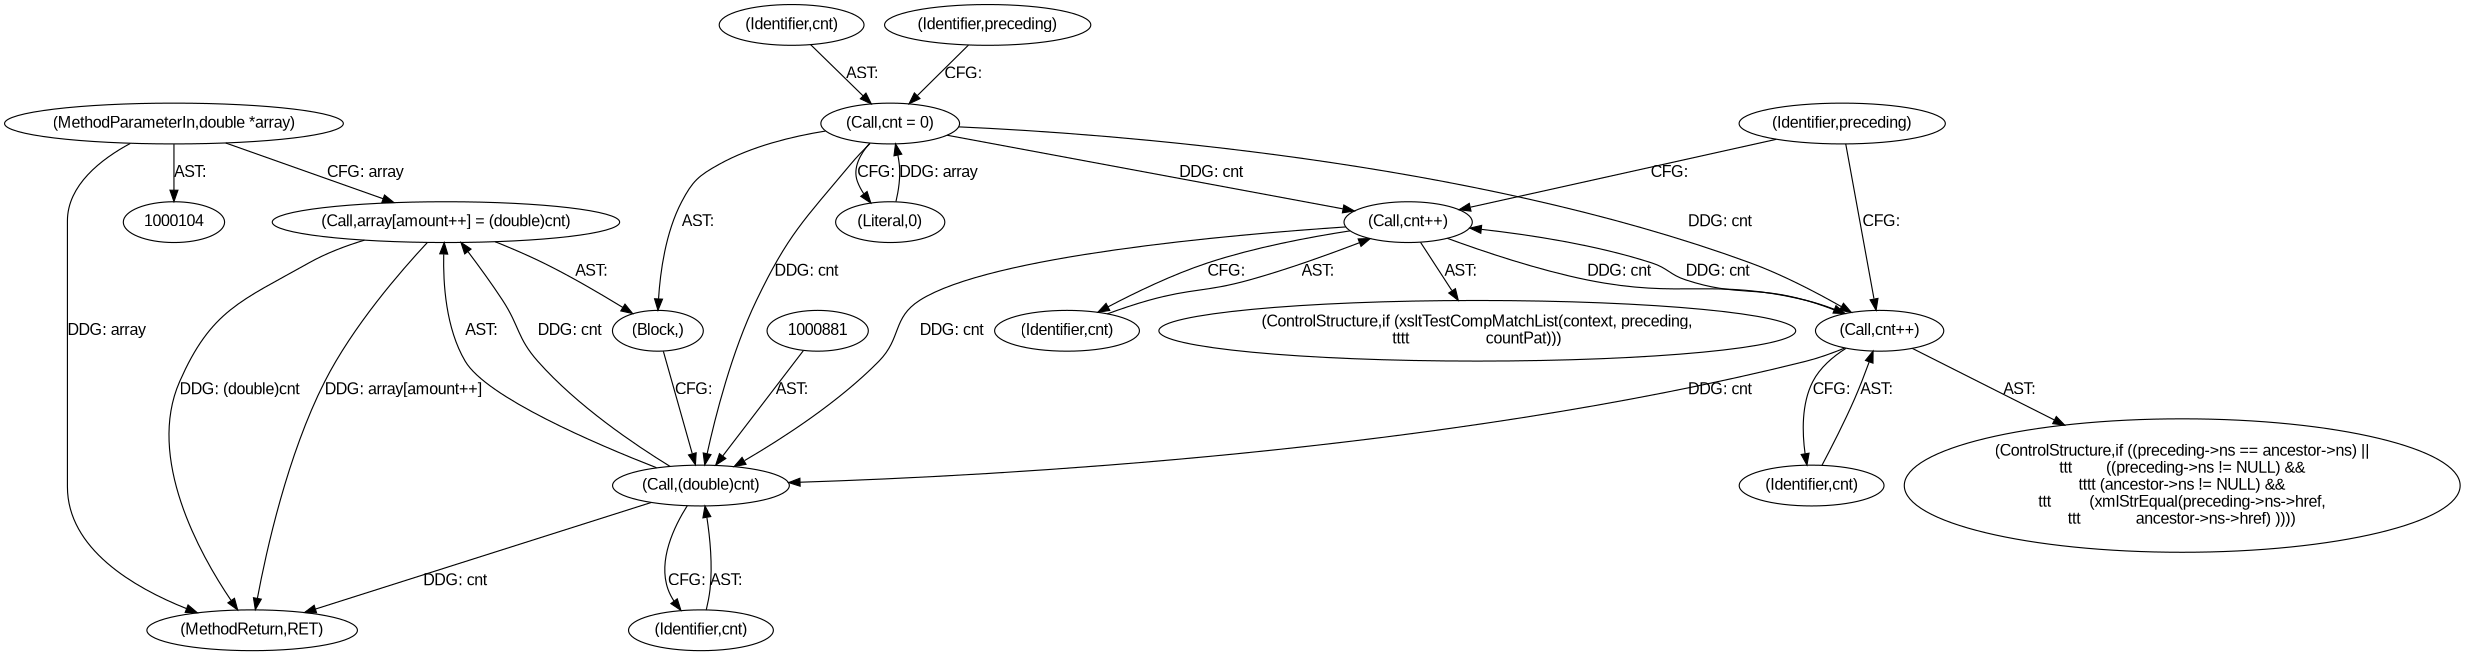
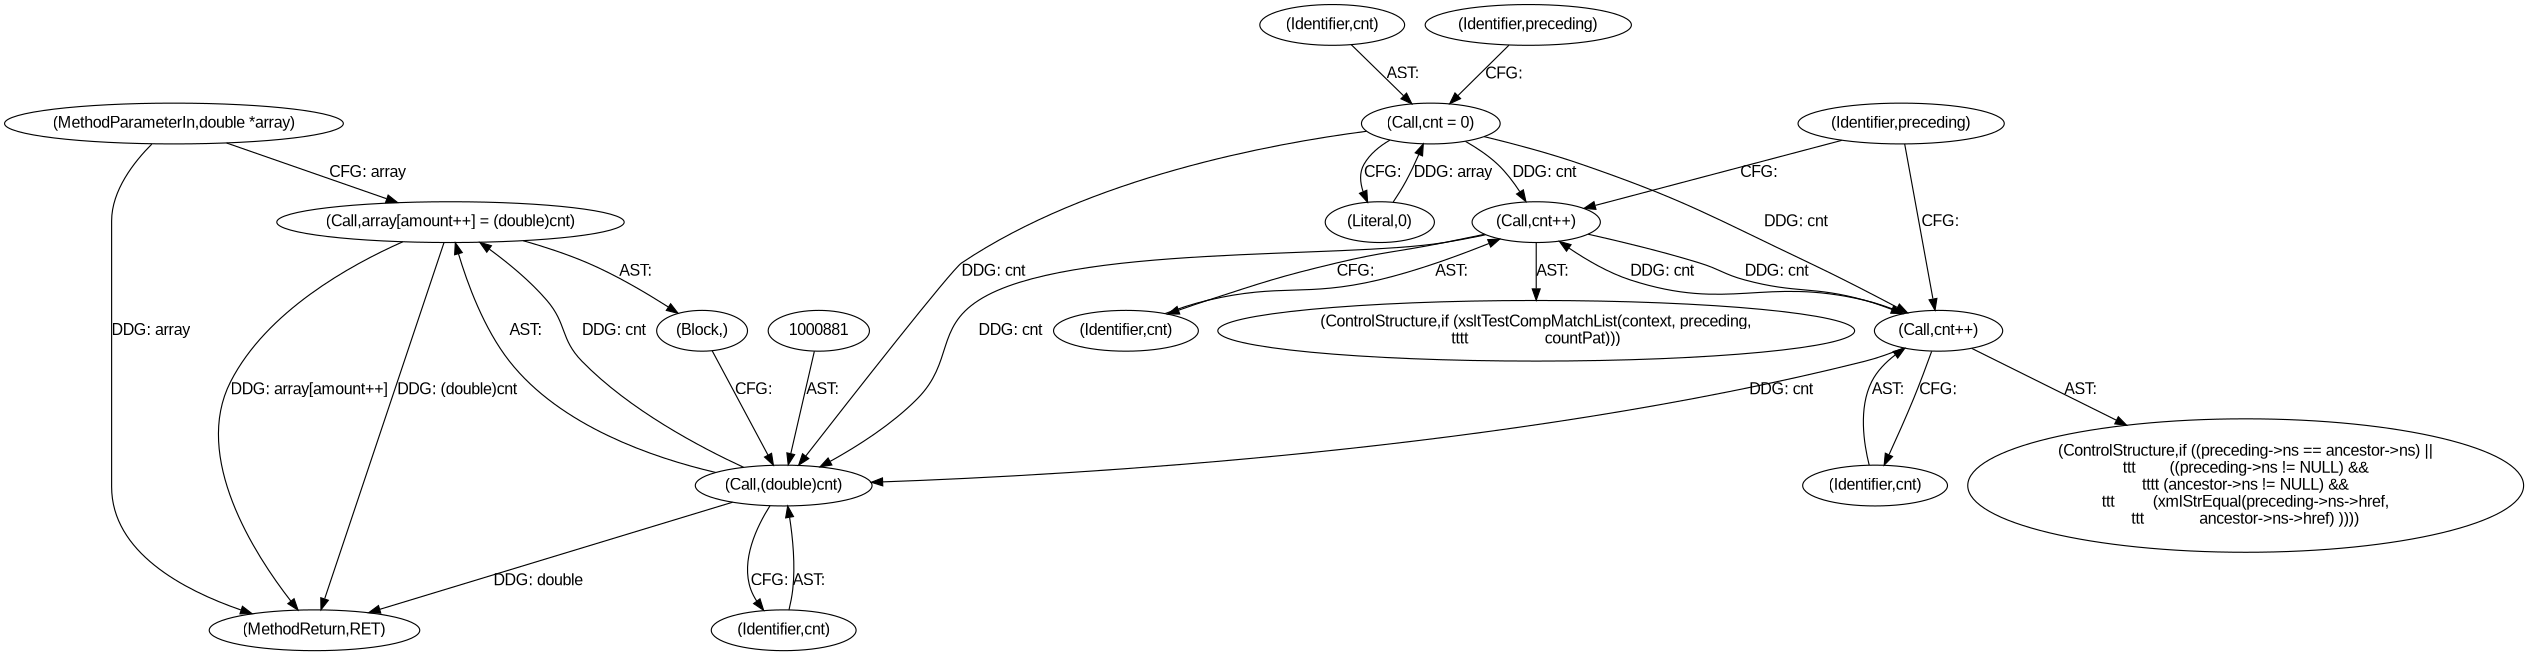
(701, 176) -> none
(174, 222) -> none
(456, 581) -> (538, 581)
